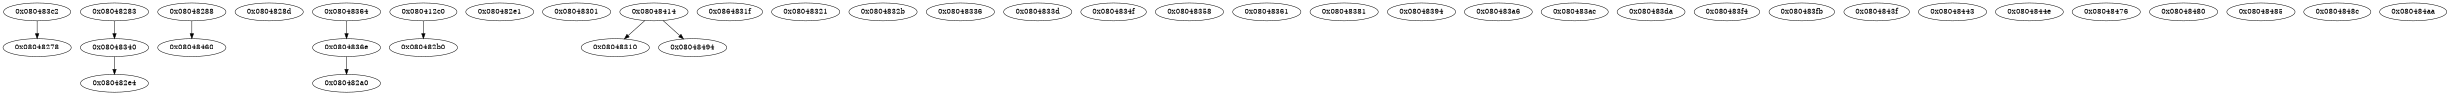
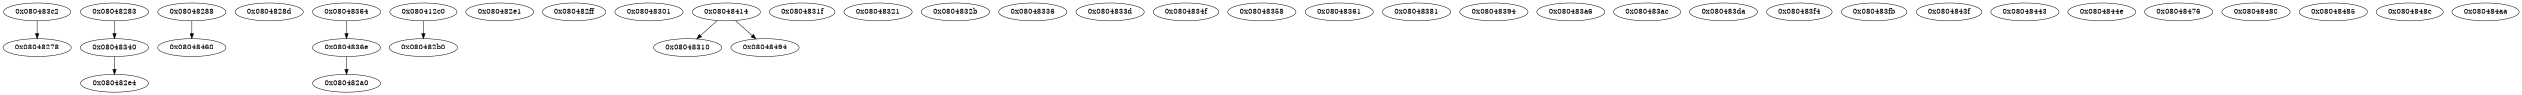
none -> (574, 12)
(730, 12) -> (802, 12)
